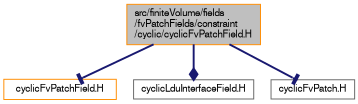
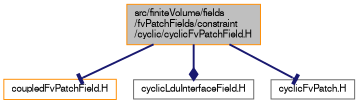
(60, 89) -> (60, 89)
